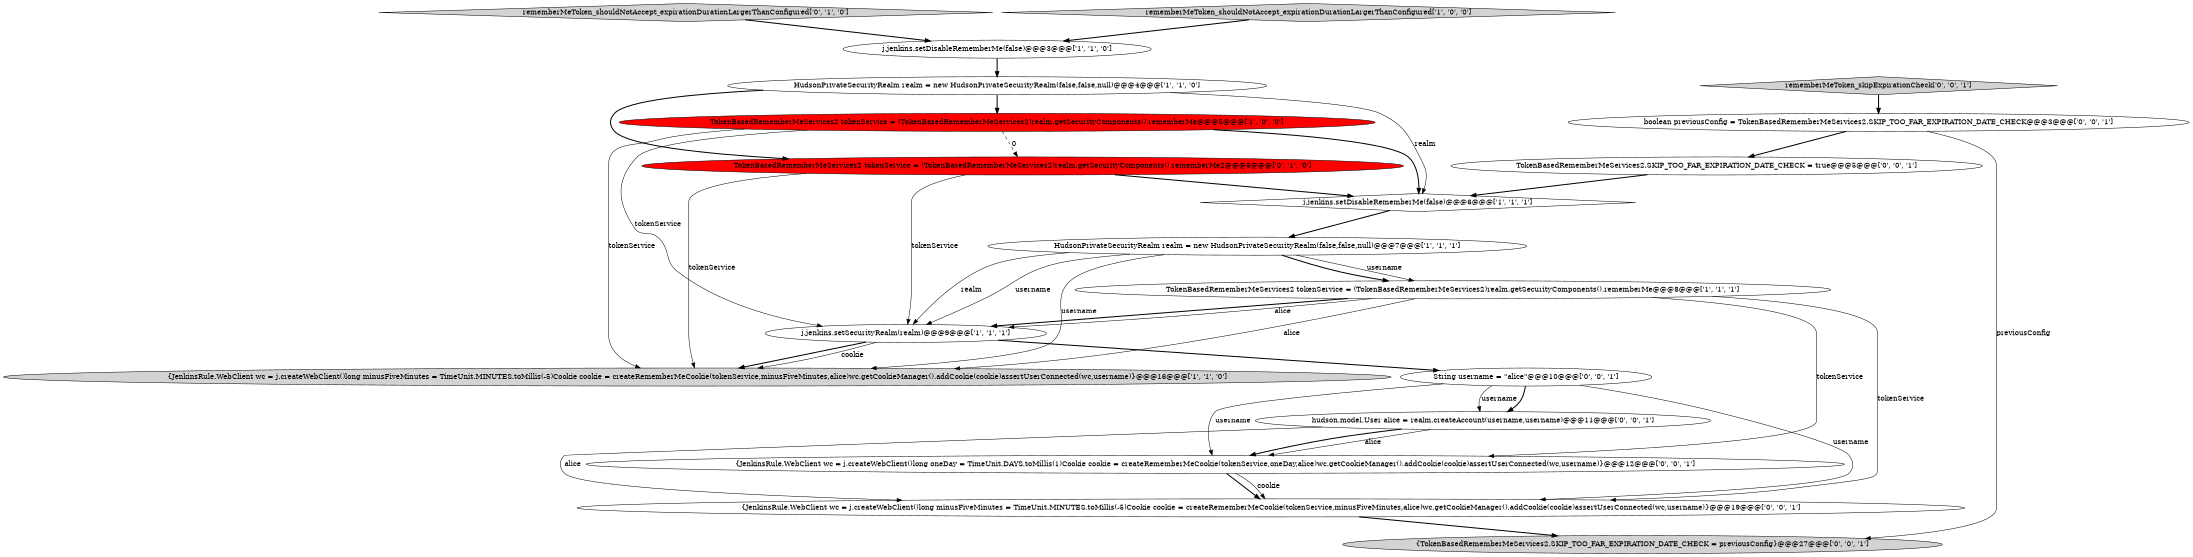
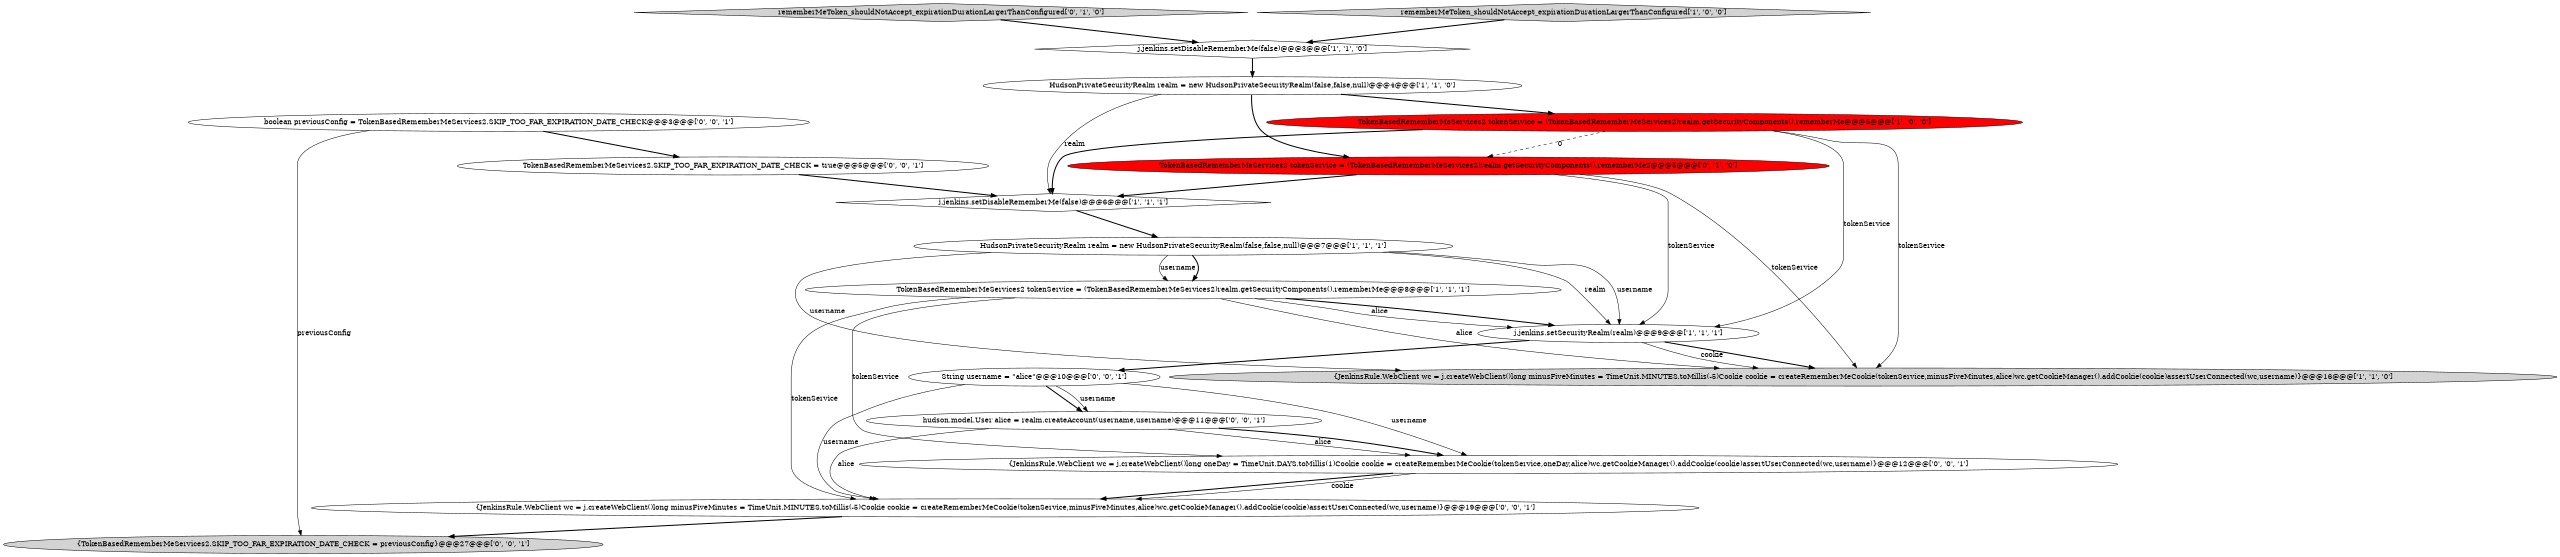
(997, 49) -> (1252, 49)
(1879, 86) -> none
